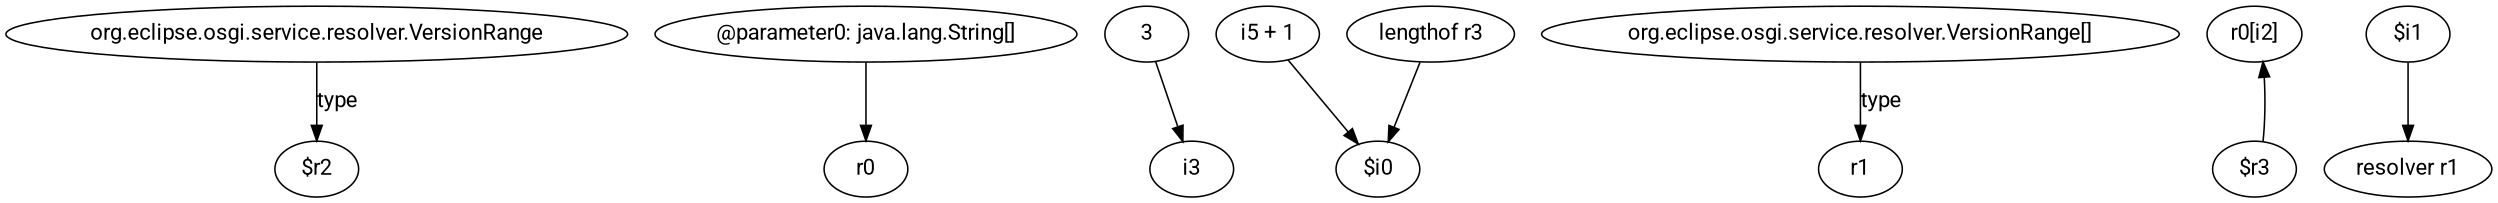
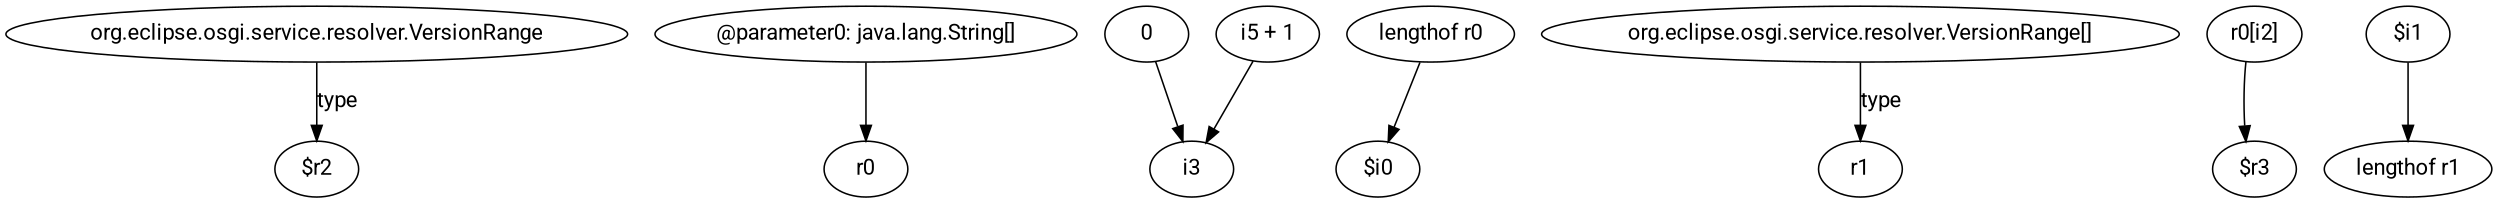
(1147, 34) -> (1147, 34)
(1431, 34) -> (1431, 34)
(1318, 96) -> (1234, 95)
(2265, 110) -> (2244, 94)
(2408, 169) -> (2408, 169)
